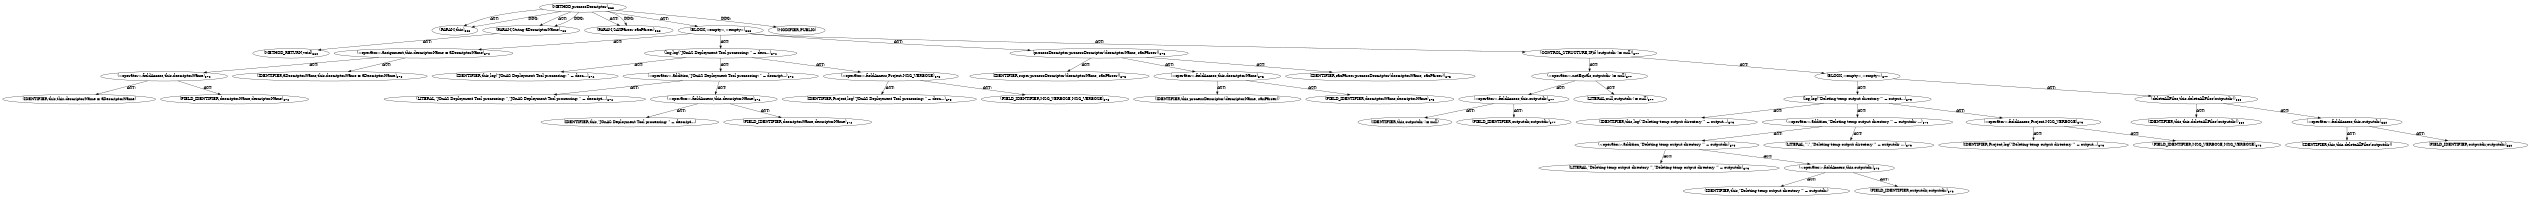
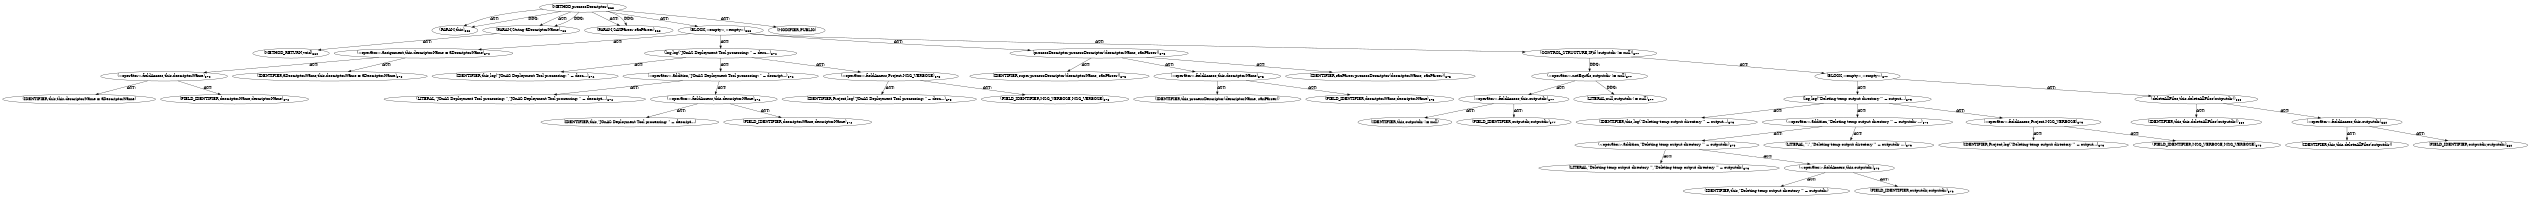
(727, 19) -> (726, 19)
(1595, 65) -> (1595, 65)
(1612, 88) -> (1612, 88)
